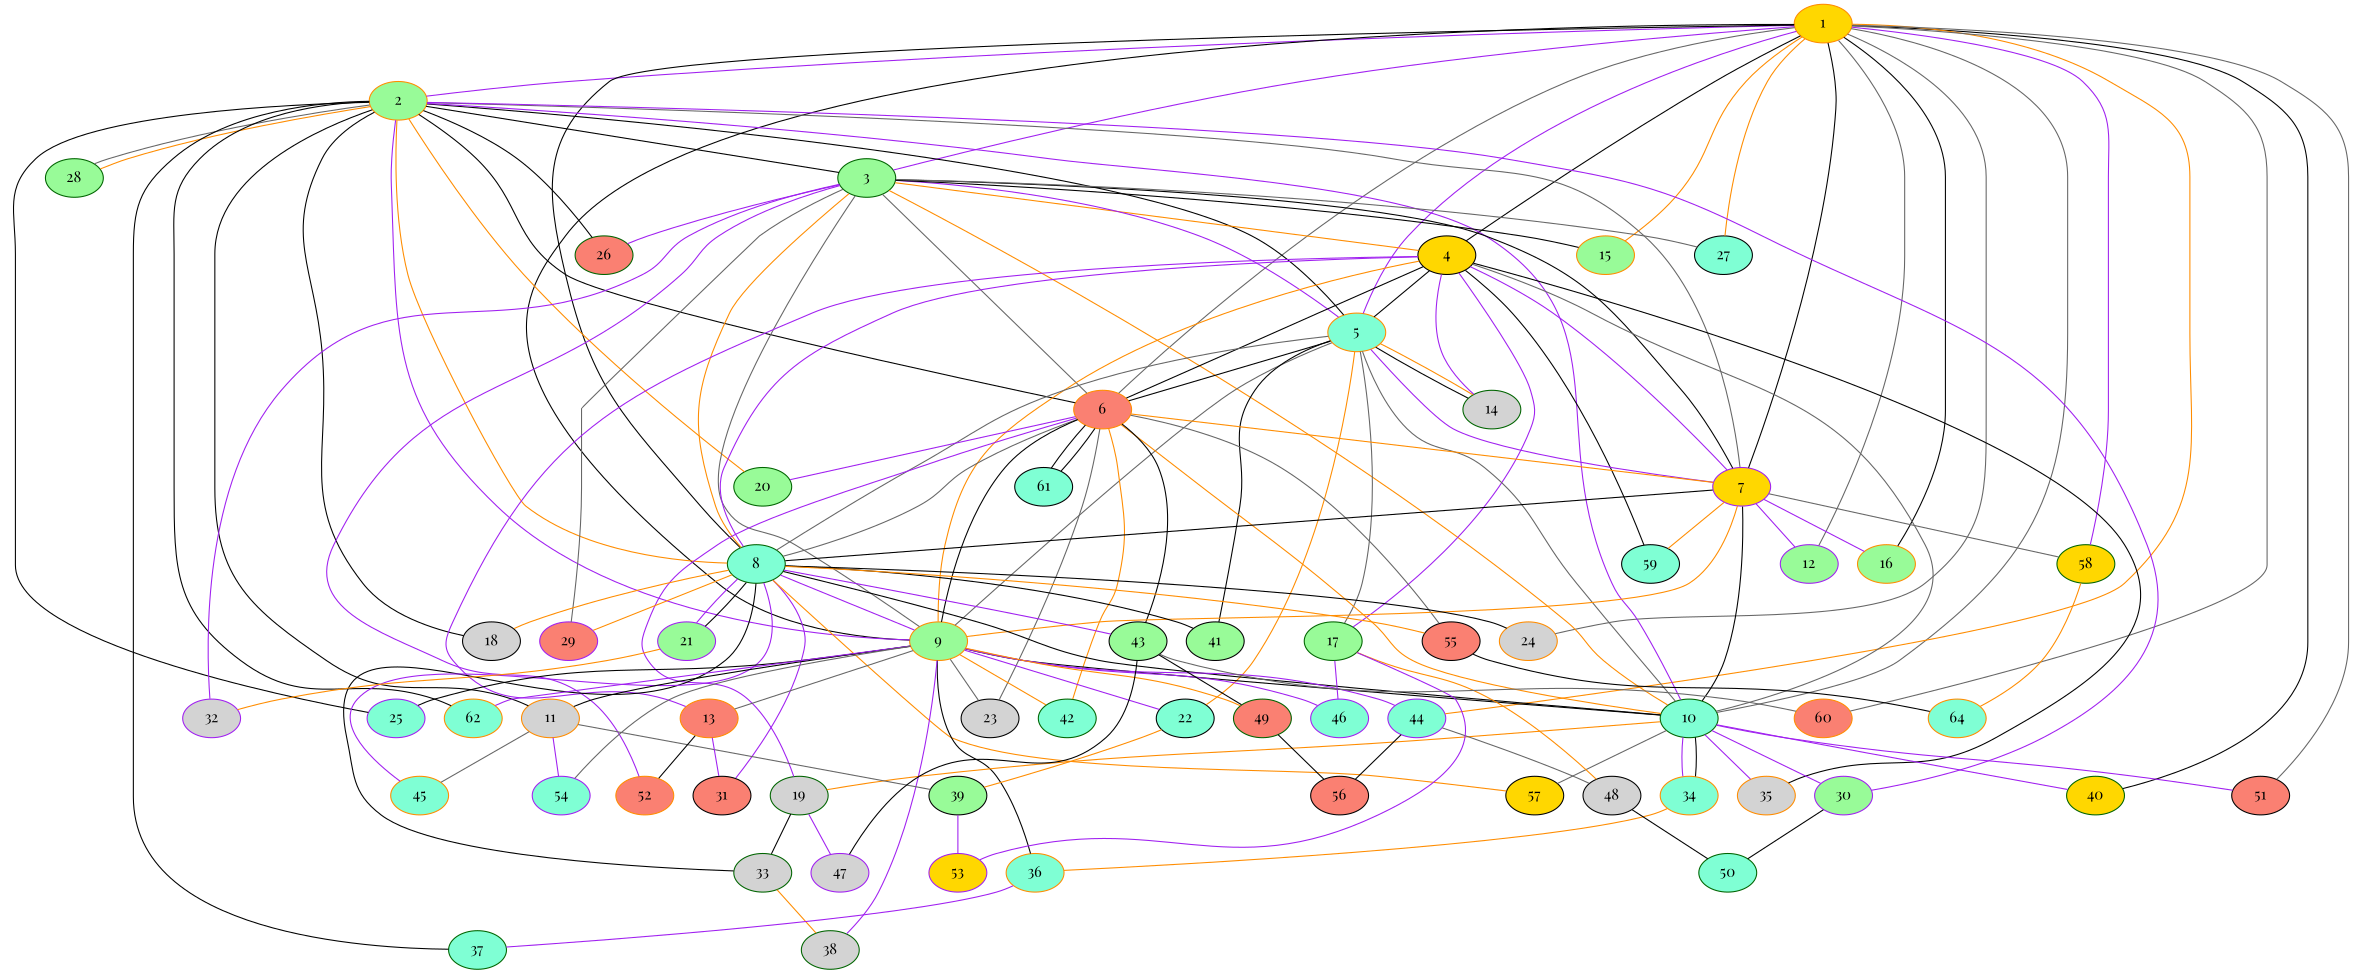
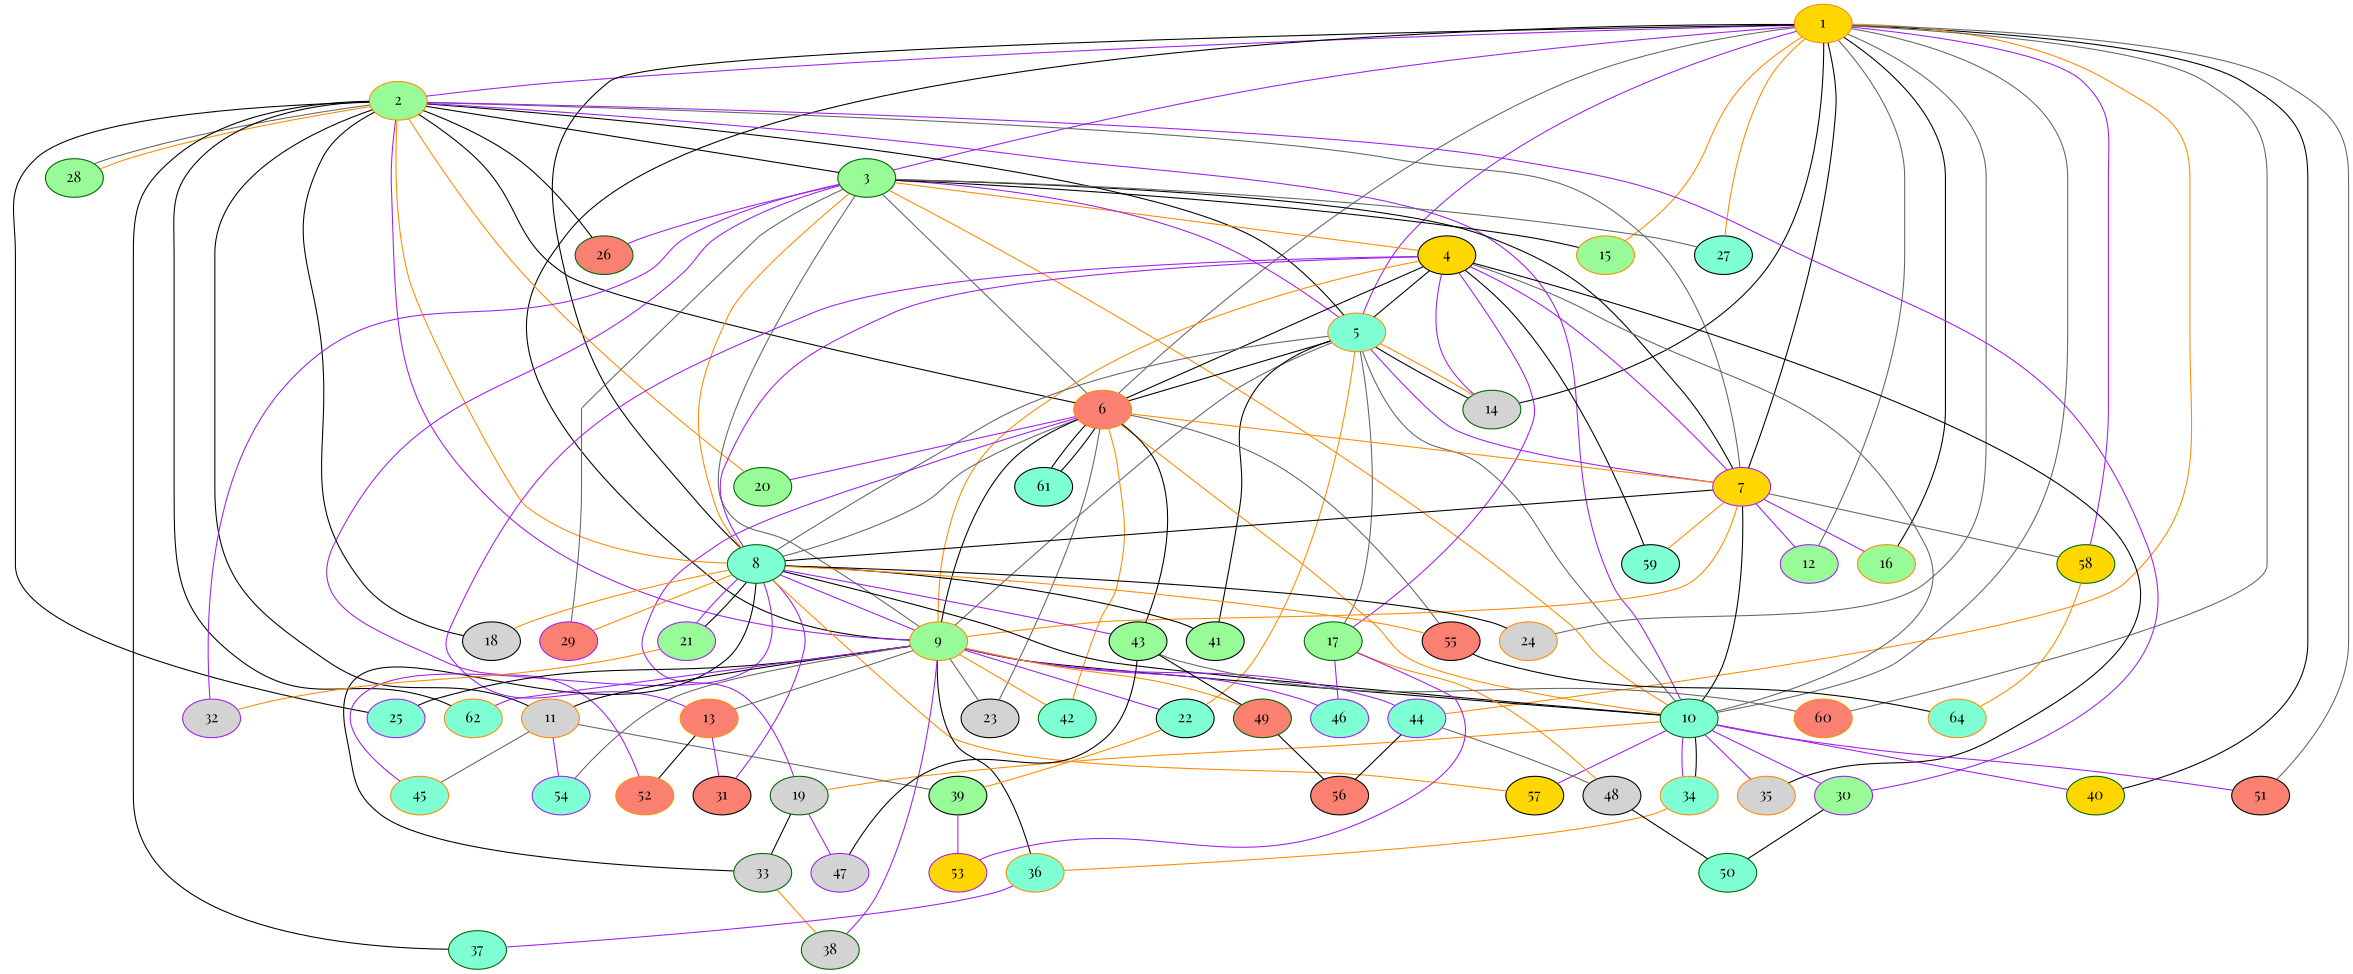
(1630, 133) -> (1750, 287)
(1612, 757) -> (1612, 757)
